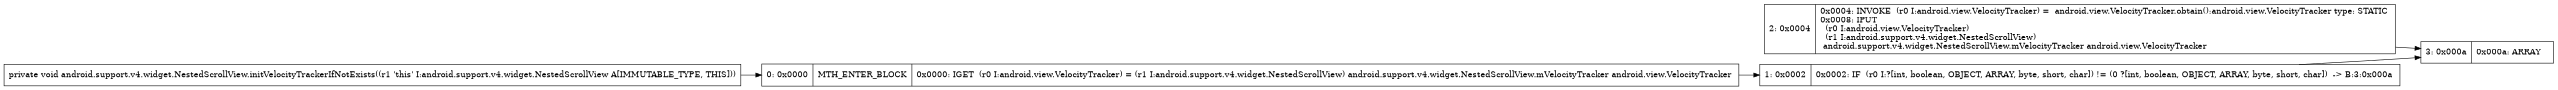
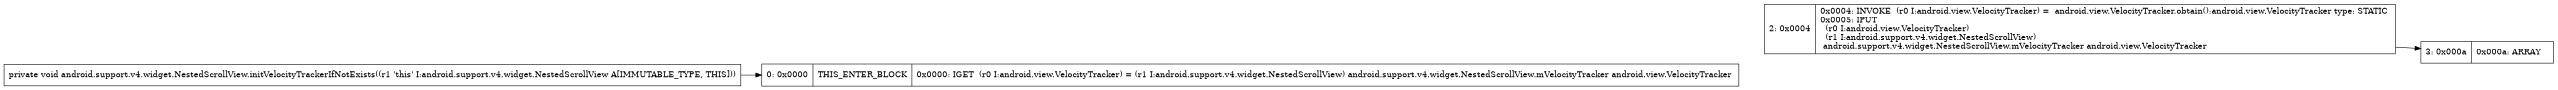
(1851, 20) -> (1851, 20)
(862, 75) -> (862, 75)
(2080, 75) -> none
